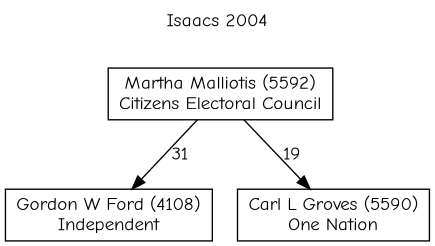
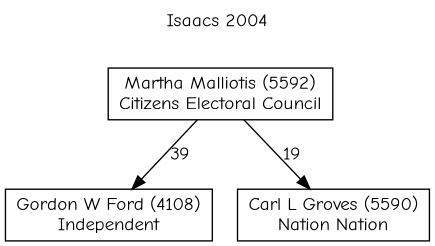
(180, 154) -> (180, 154)
(333, 215) -> (333, 215)
